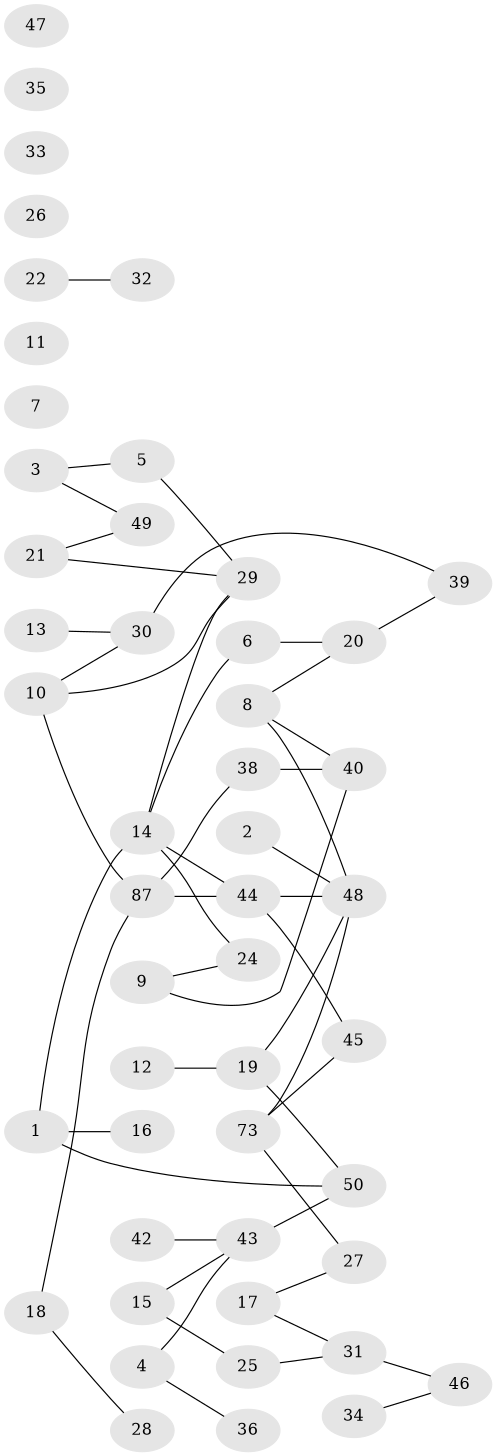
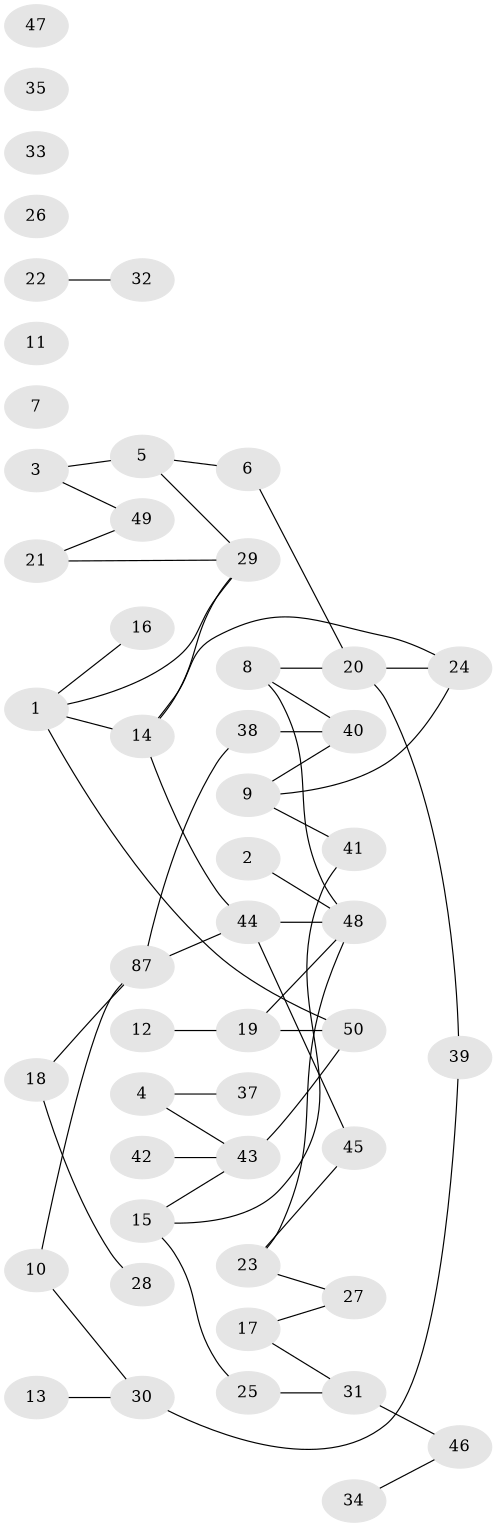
none -> (407, 668)
(165, 670) -> (168, 664)
(183, 732) -> (195, 463)
none -> (354, 849)
(248, 1132) -> (248, 1266)
(248, 1430) -> (248, 1094)
